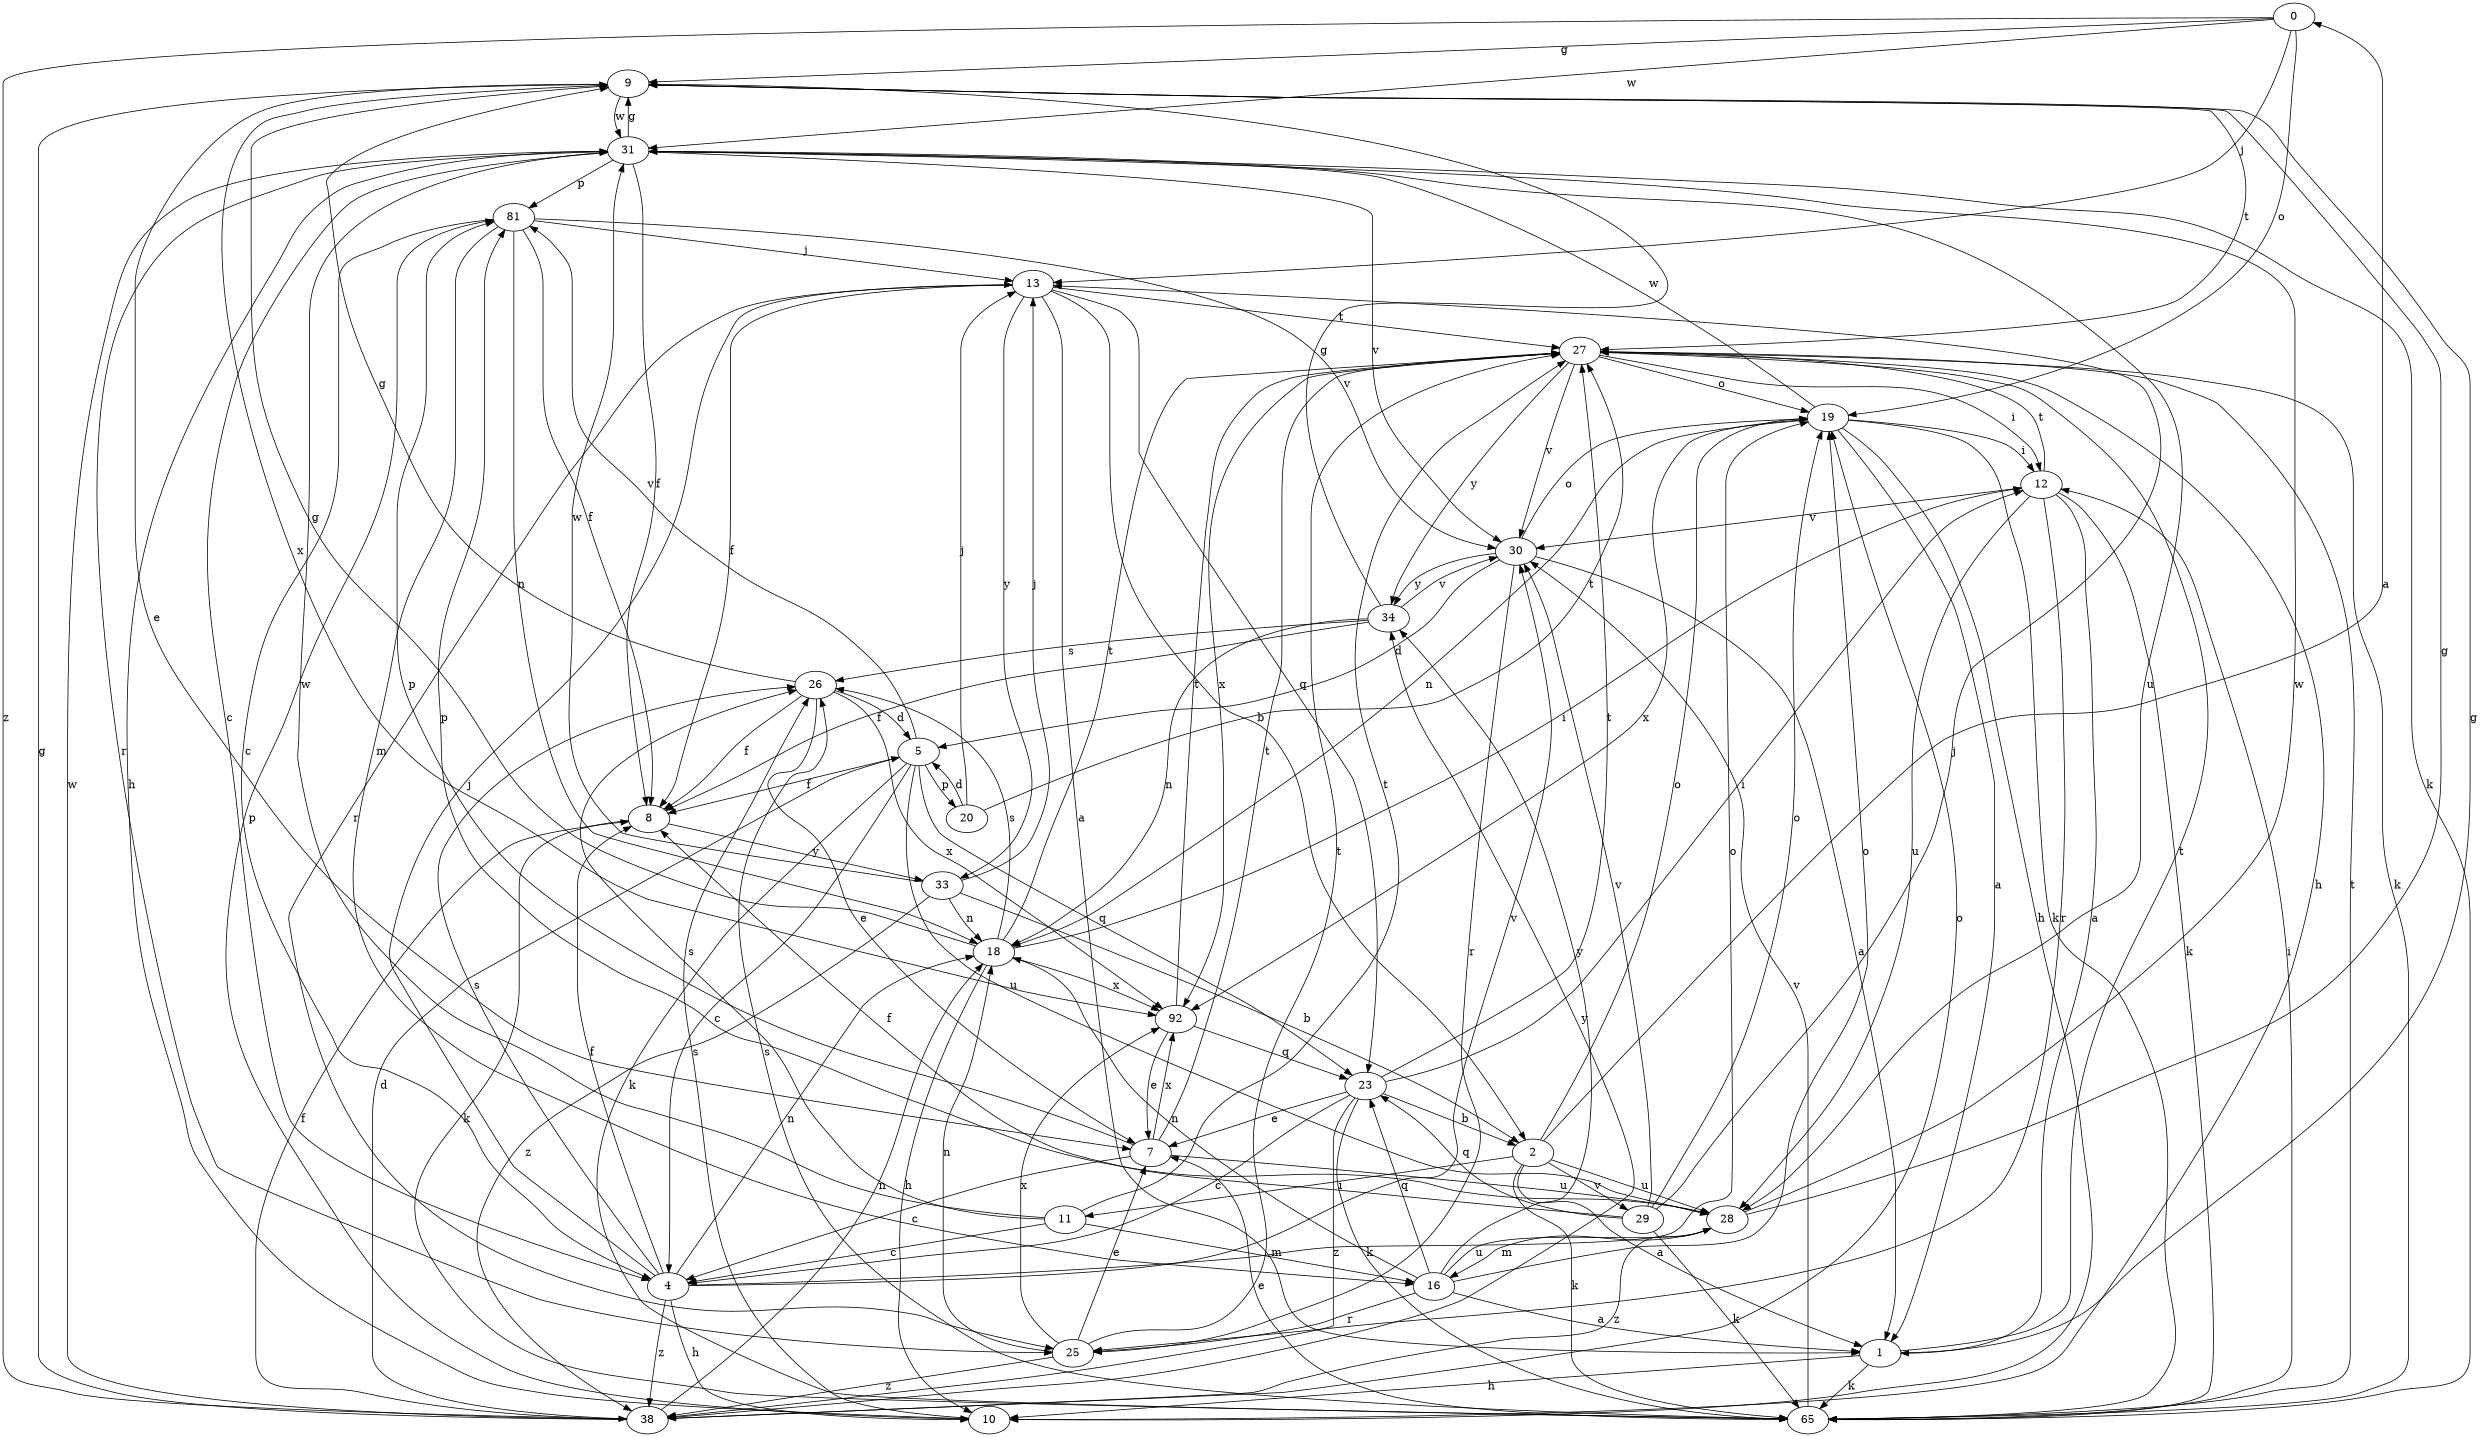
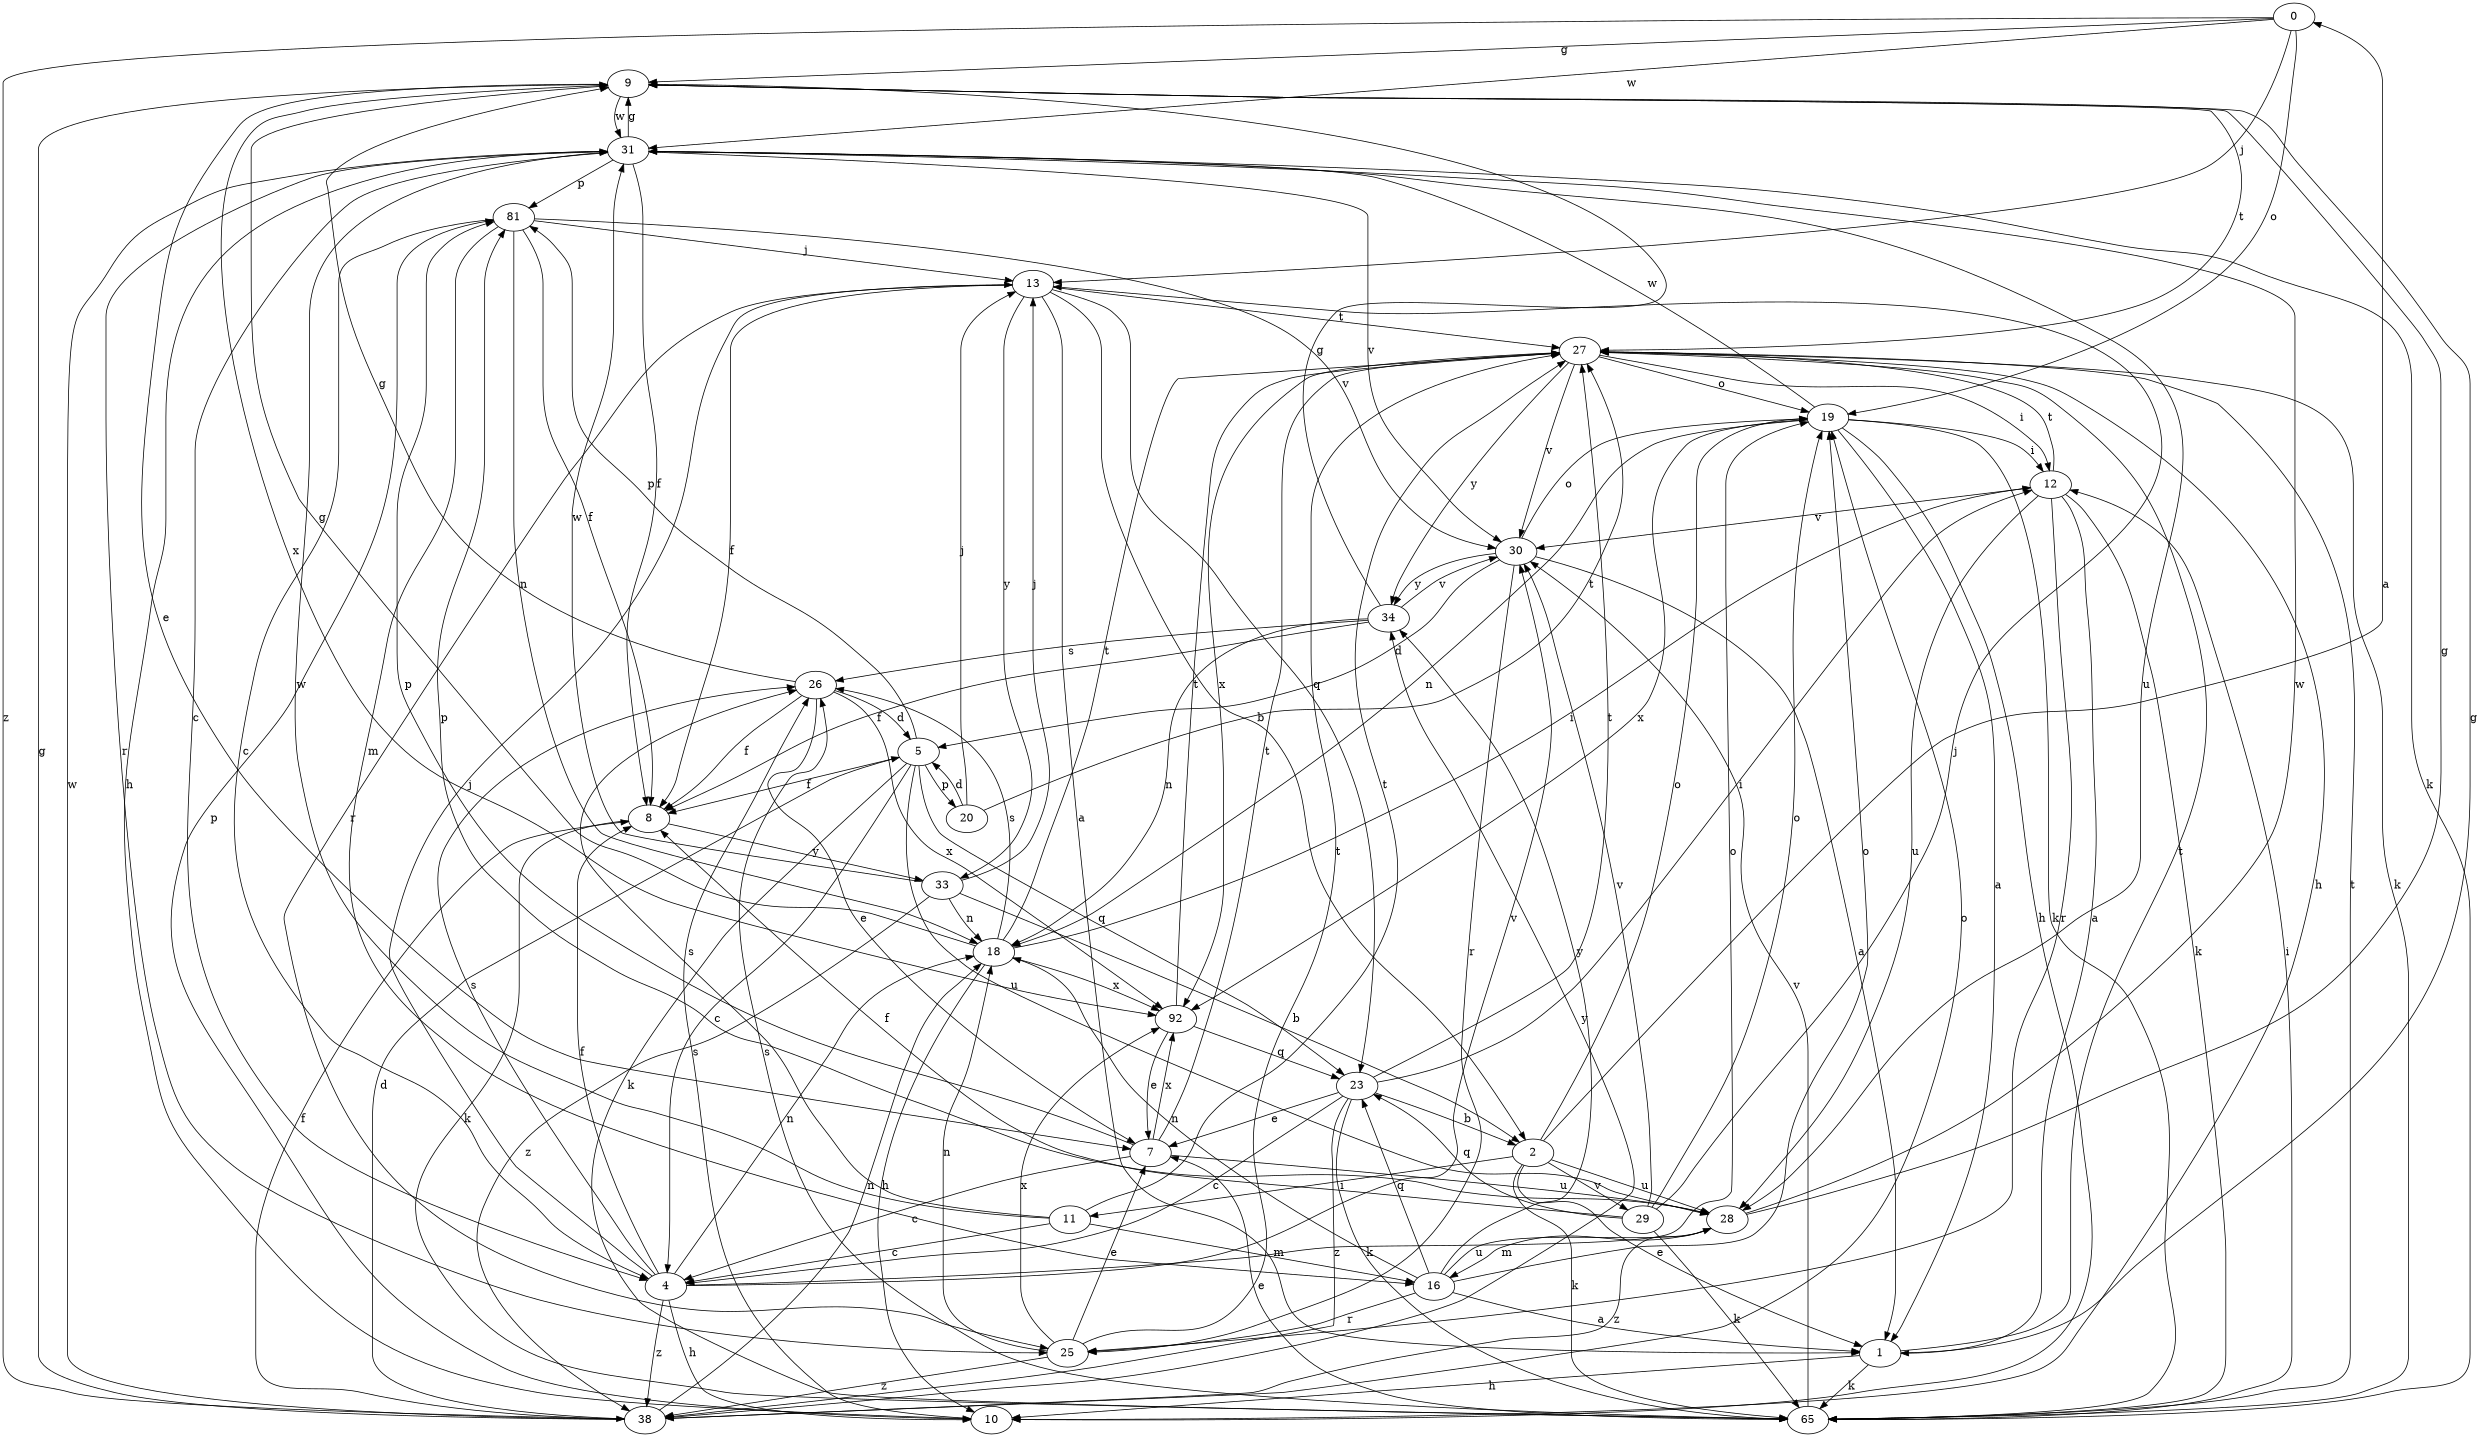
(651, 485) -> (651, 485)
(1660, 1253) -> (1660, 1253)
